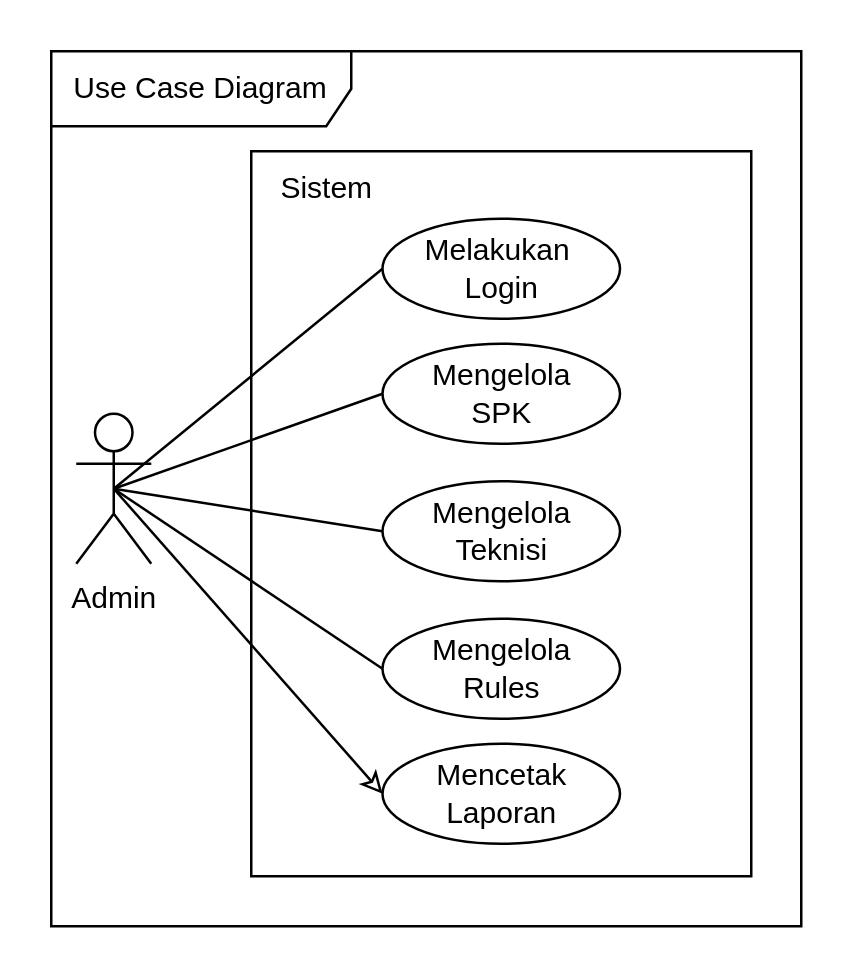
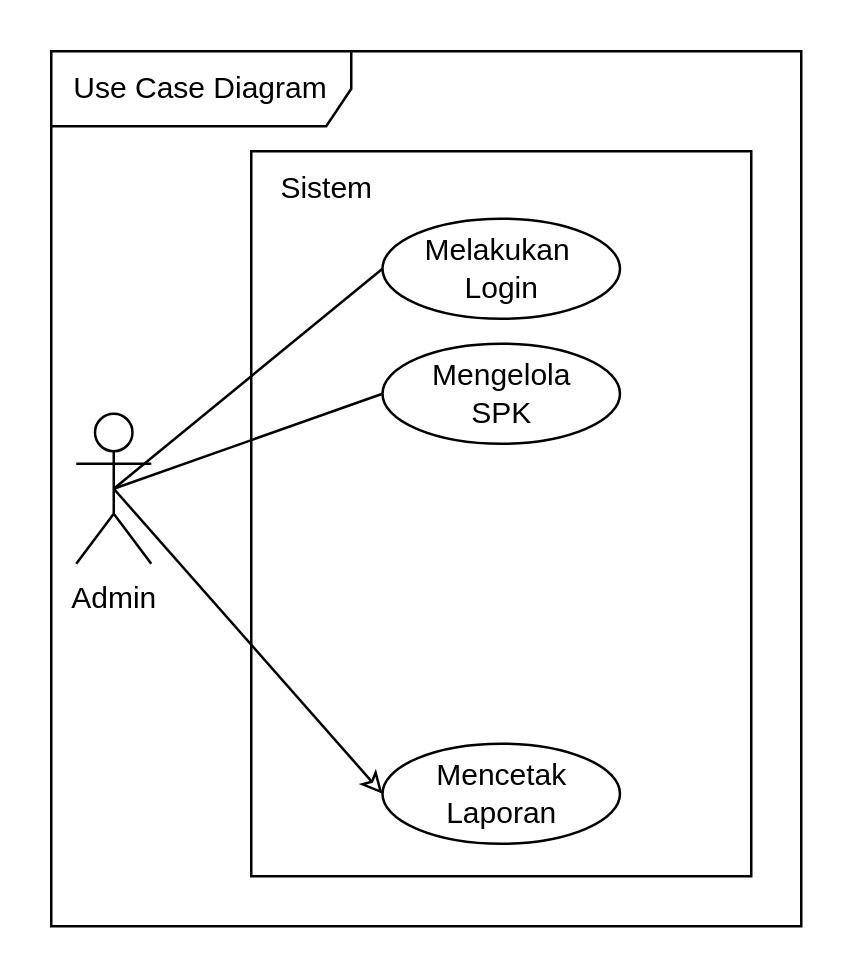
(258, 512) -> none
(501, 531) -> none
(255, 583) -> none
(501, 669) -> none
